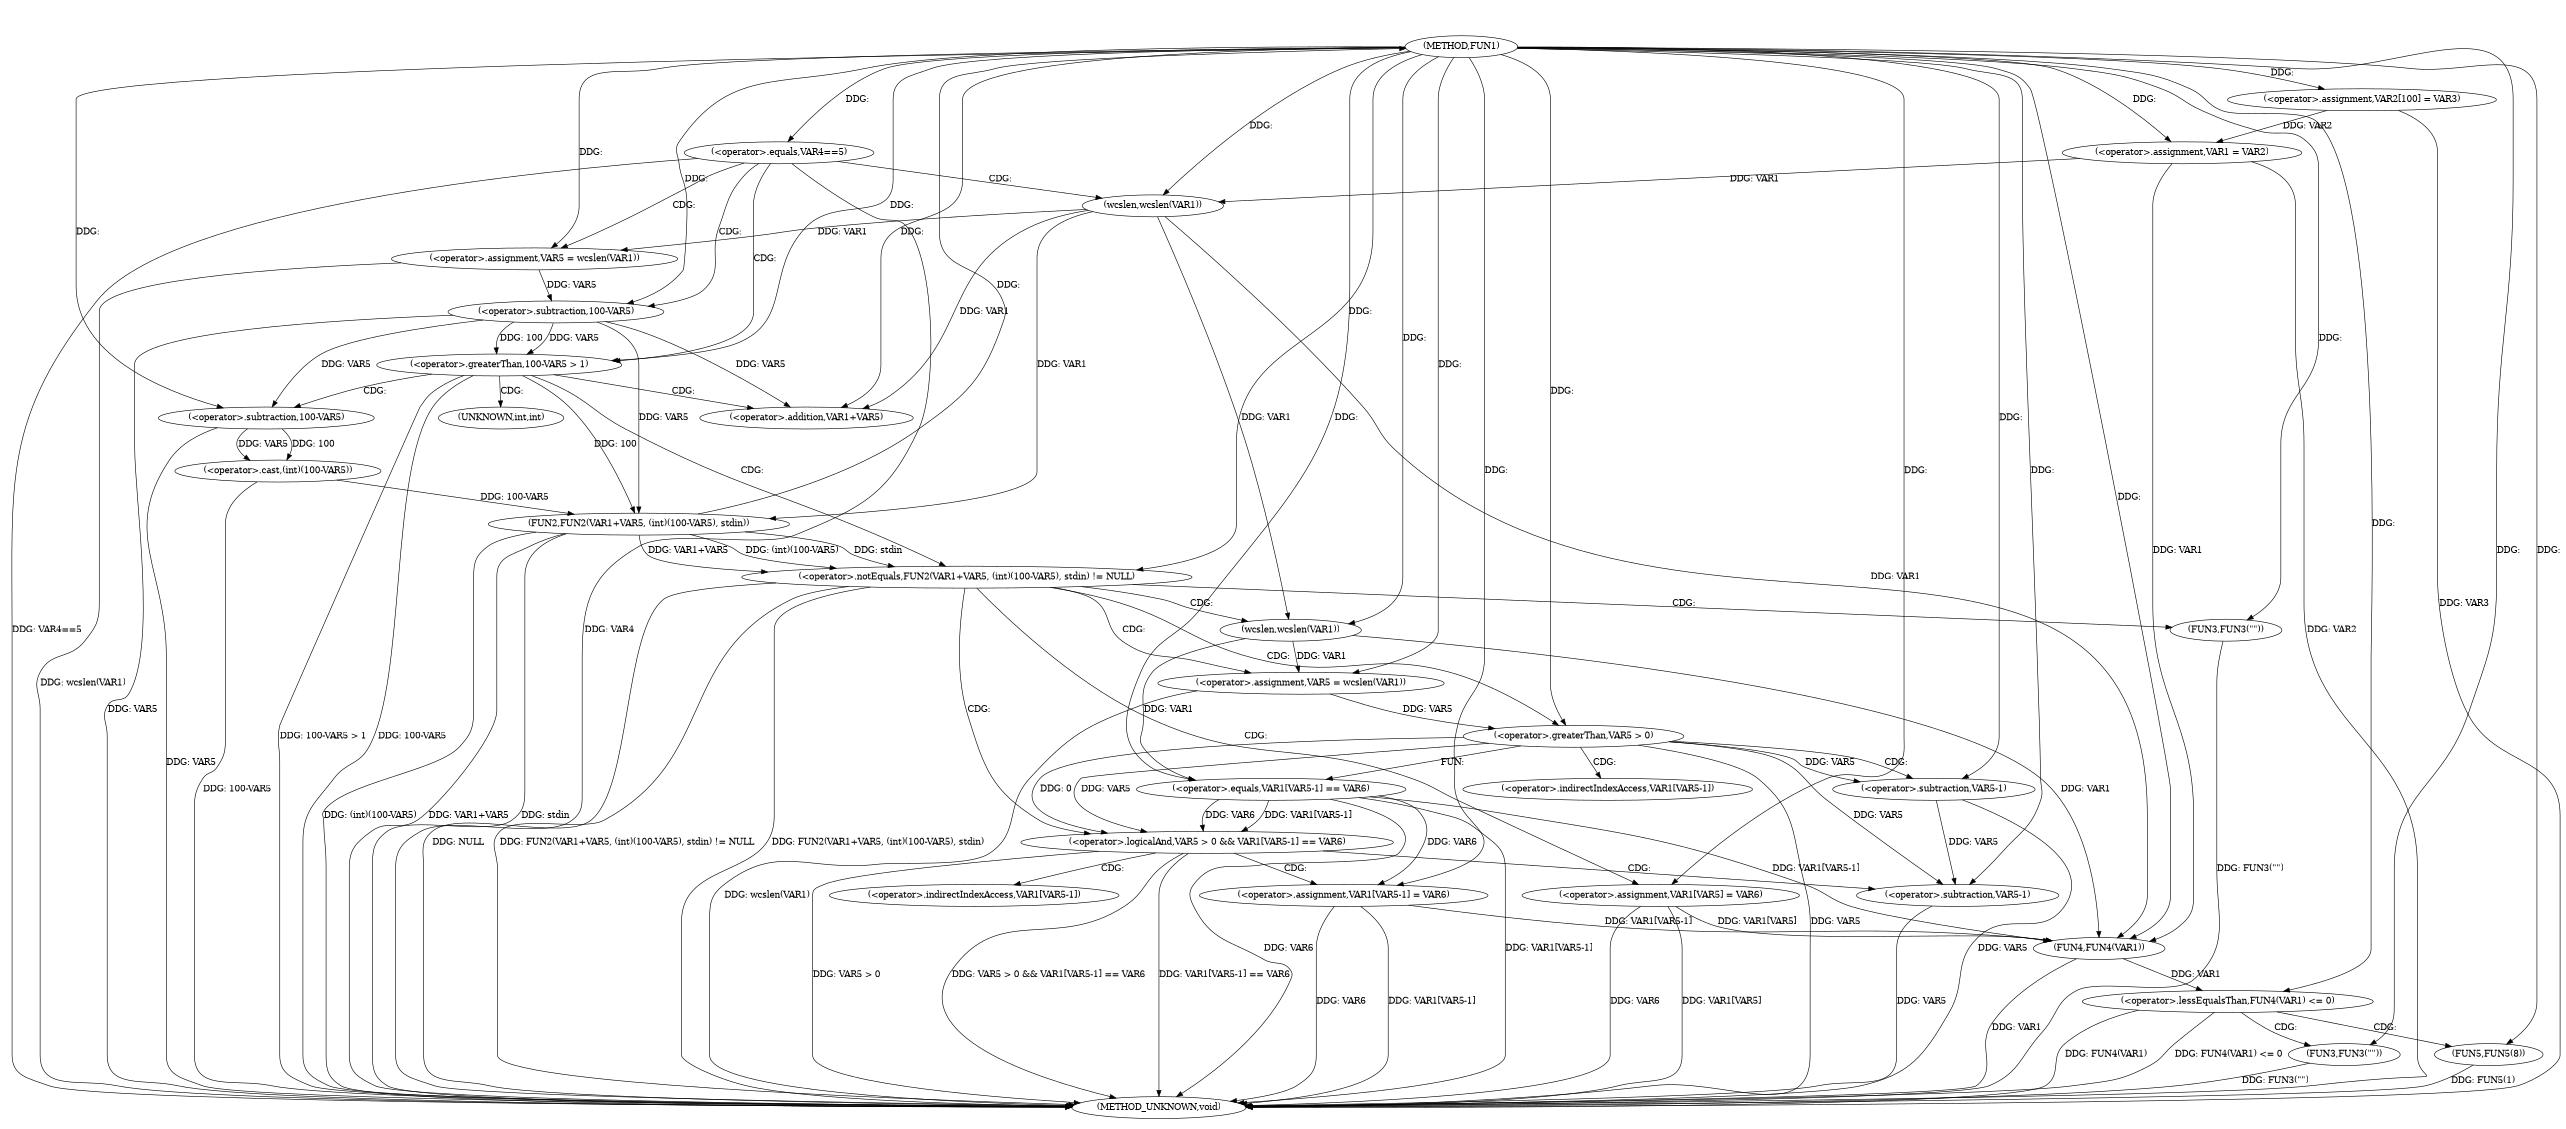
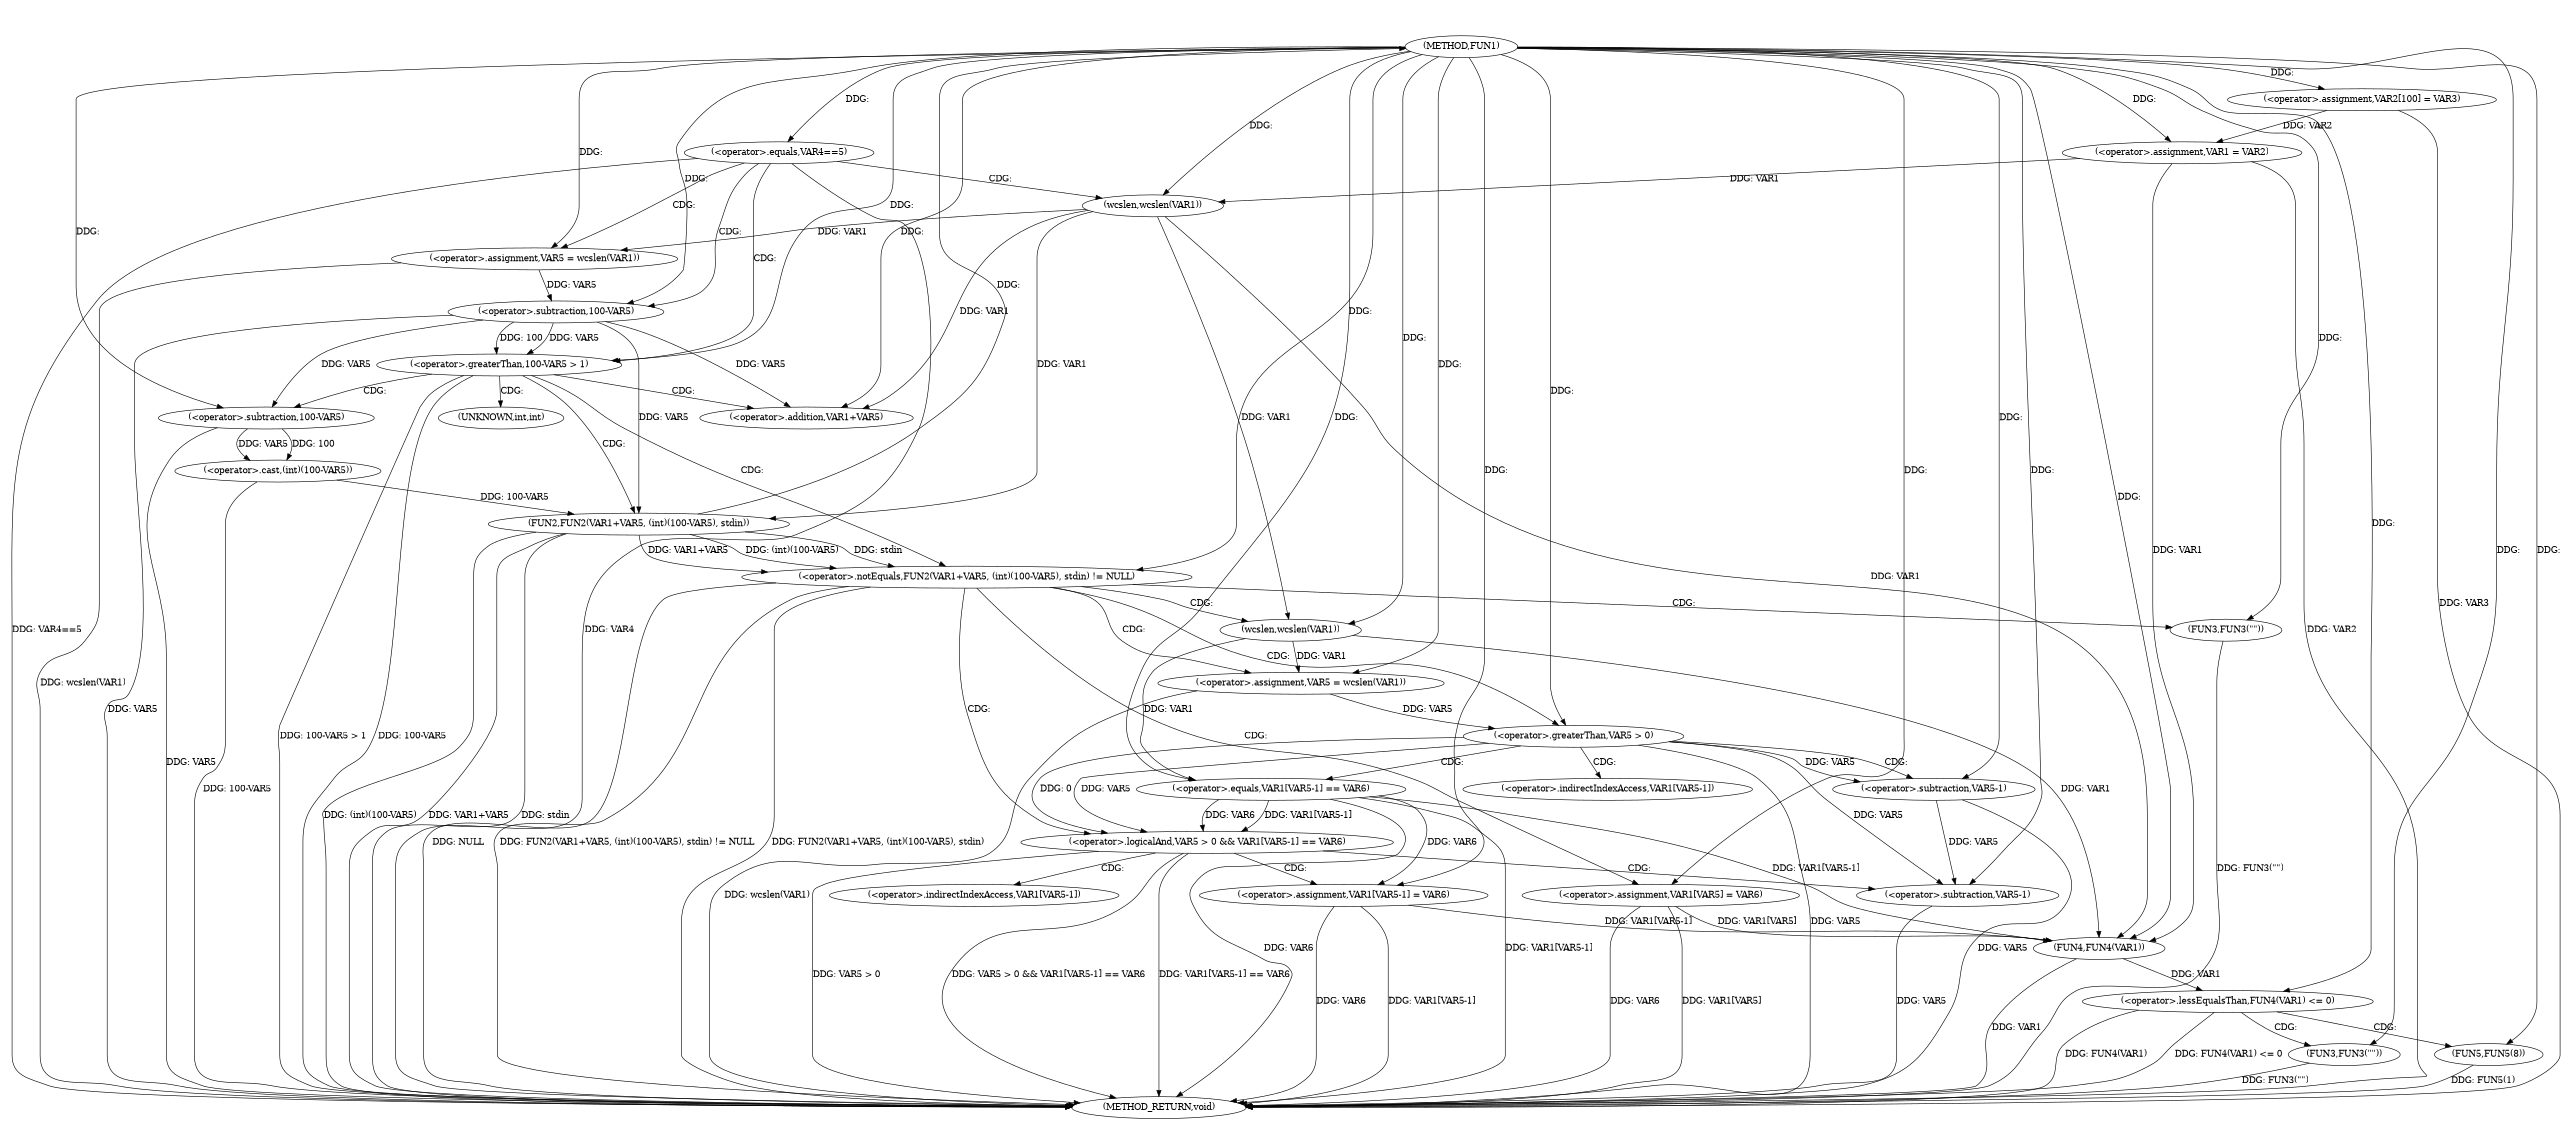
(615, 445) -> (615, 445)
(1454, 763) -> (1454, 763)
(1159, 1108) -> (1159, 1108)
